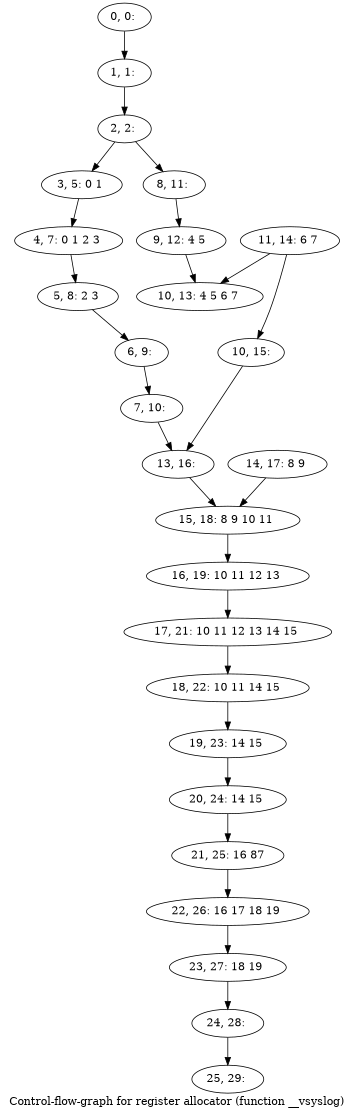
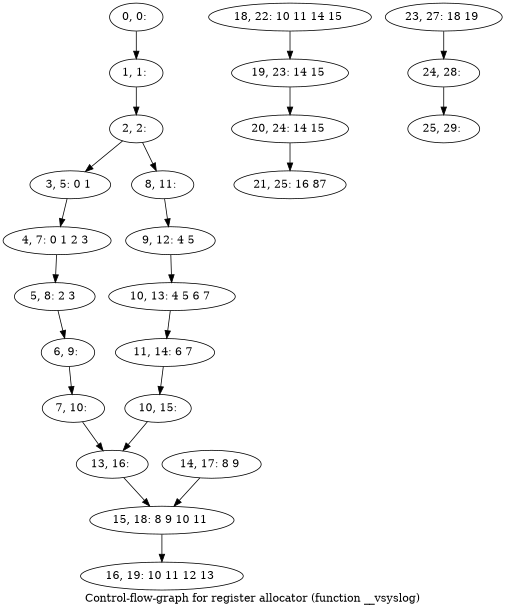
(249, 266) -> (169, 321)
(228, 632) -> none
(228, 911) -> none
